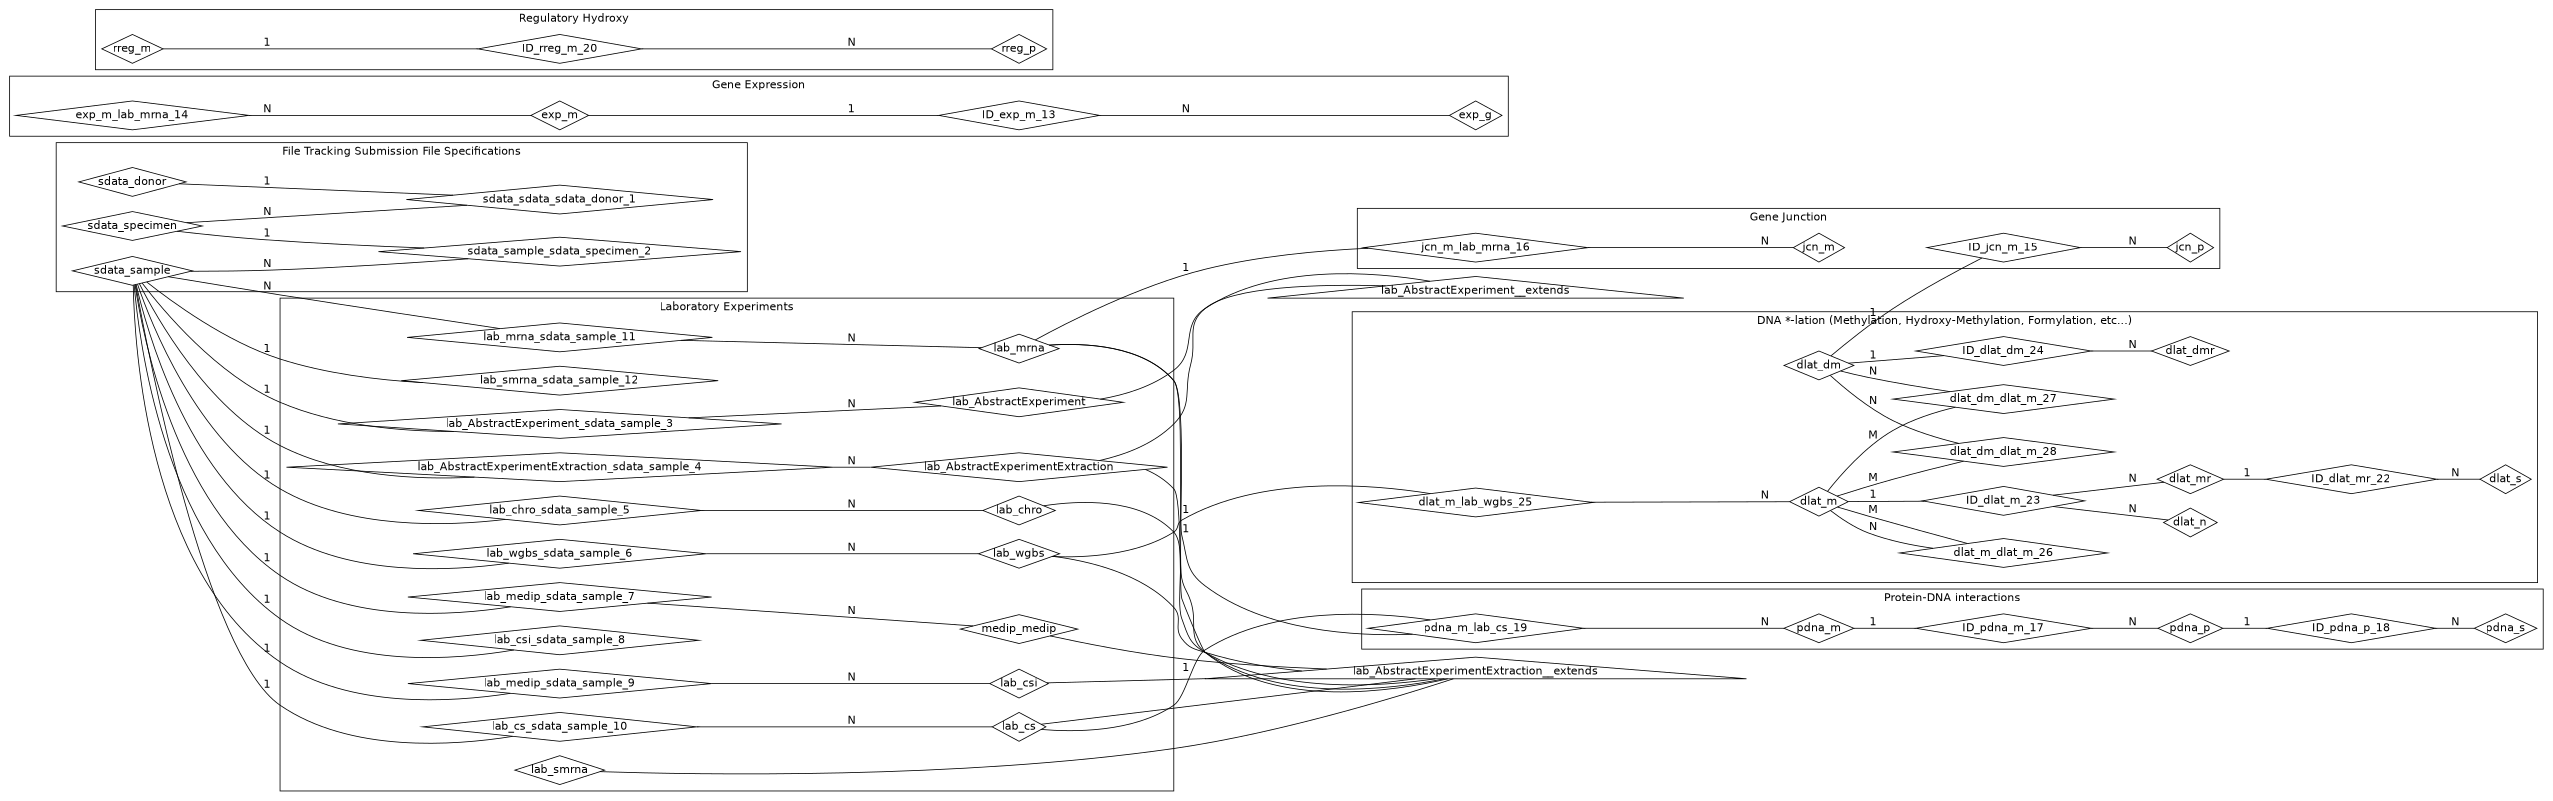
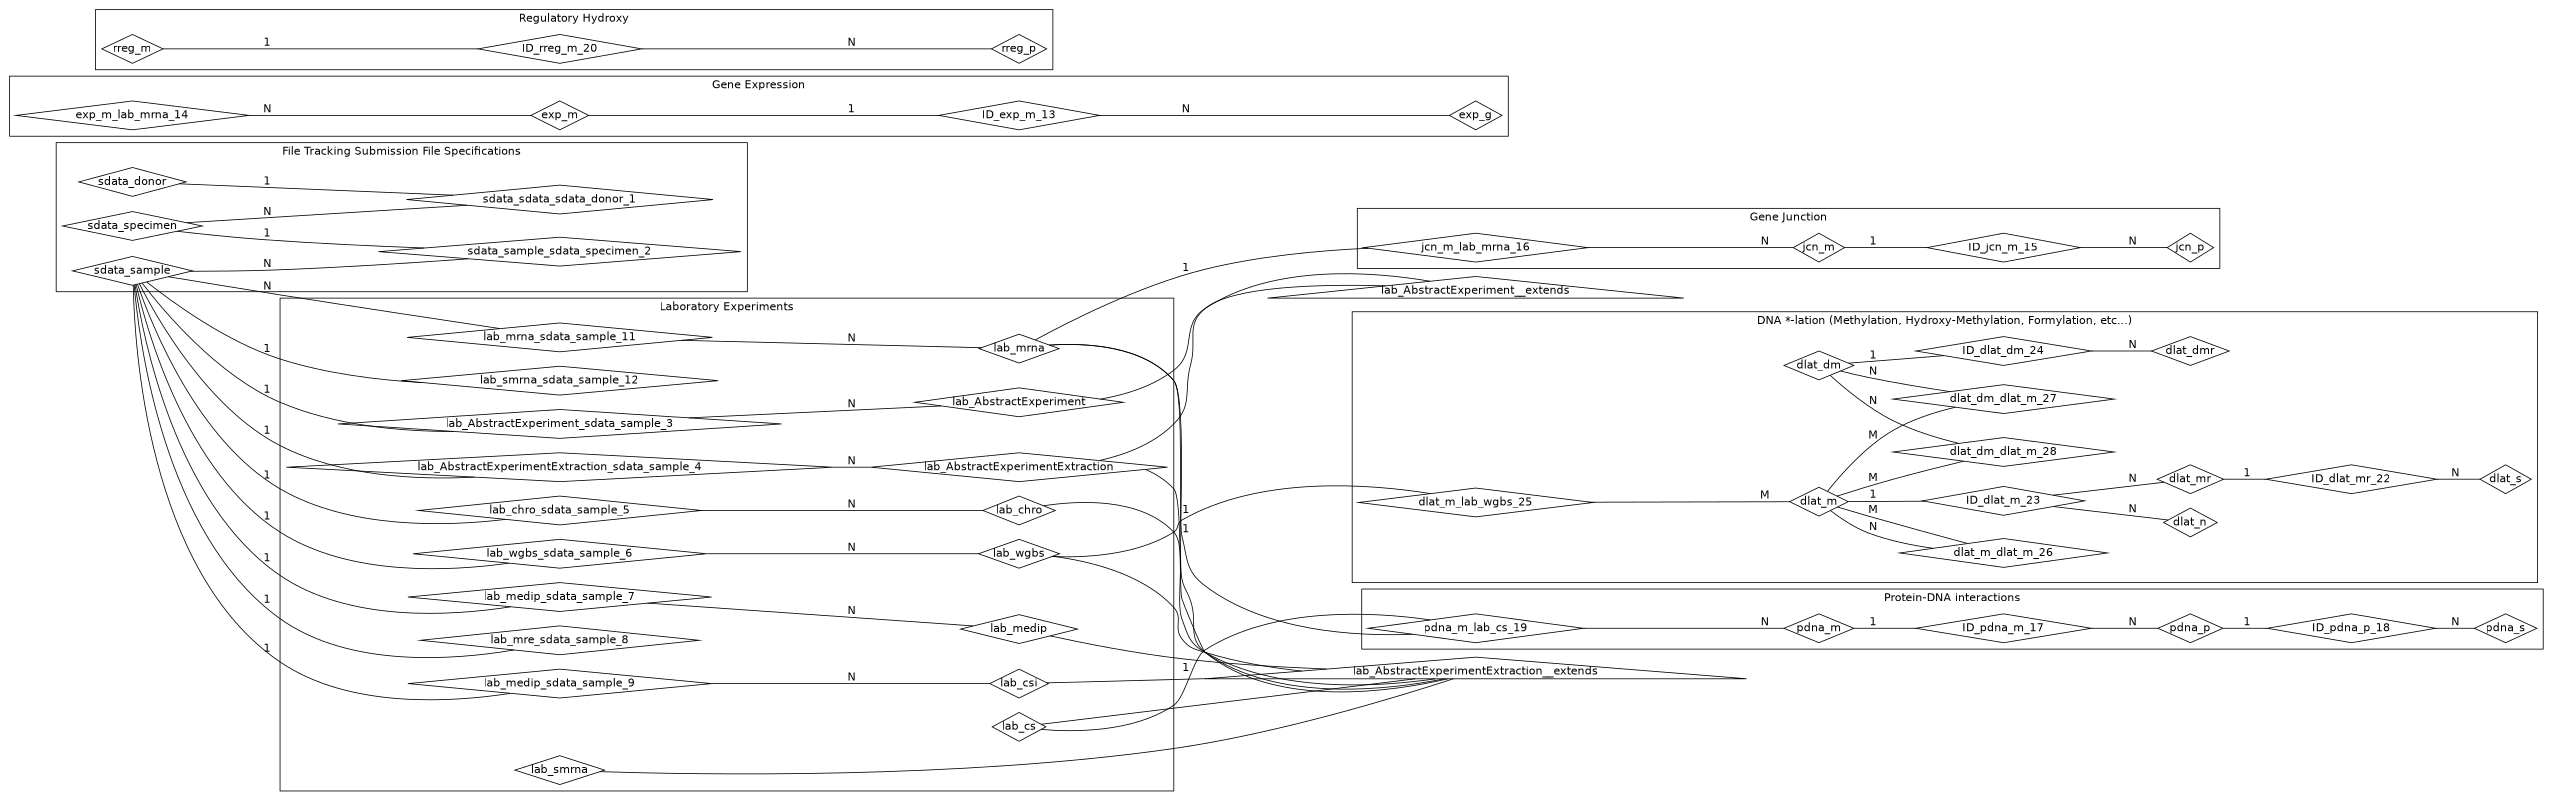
(1903, 302) -> (1886, 248)
(1765, 496) -> (1765, 496)
(1019, 629) -> (1019, 629)
(560, 640) -> (560, 640)
(560, 727) -> none
